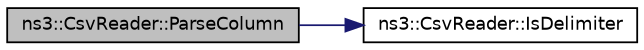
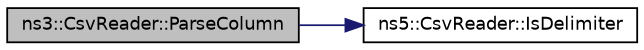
(500, 25) -> (500, 25)
